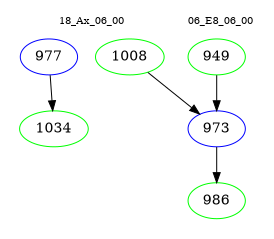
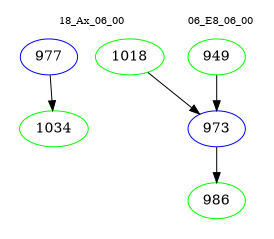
(130, 57) -> (130, 57)
